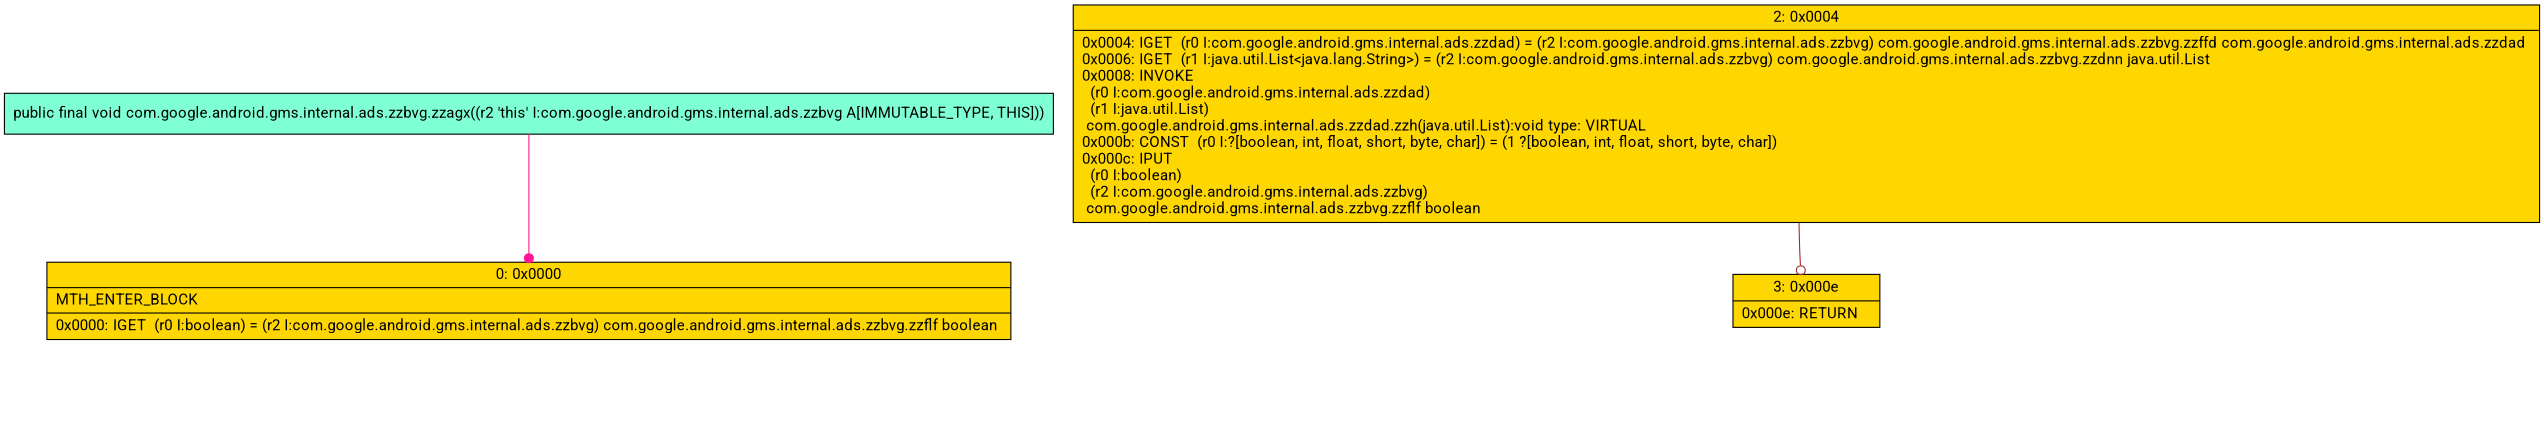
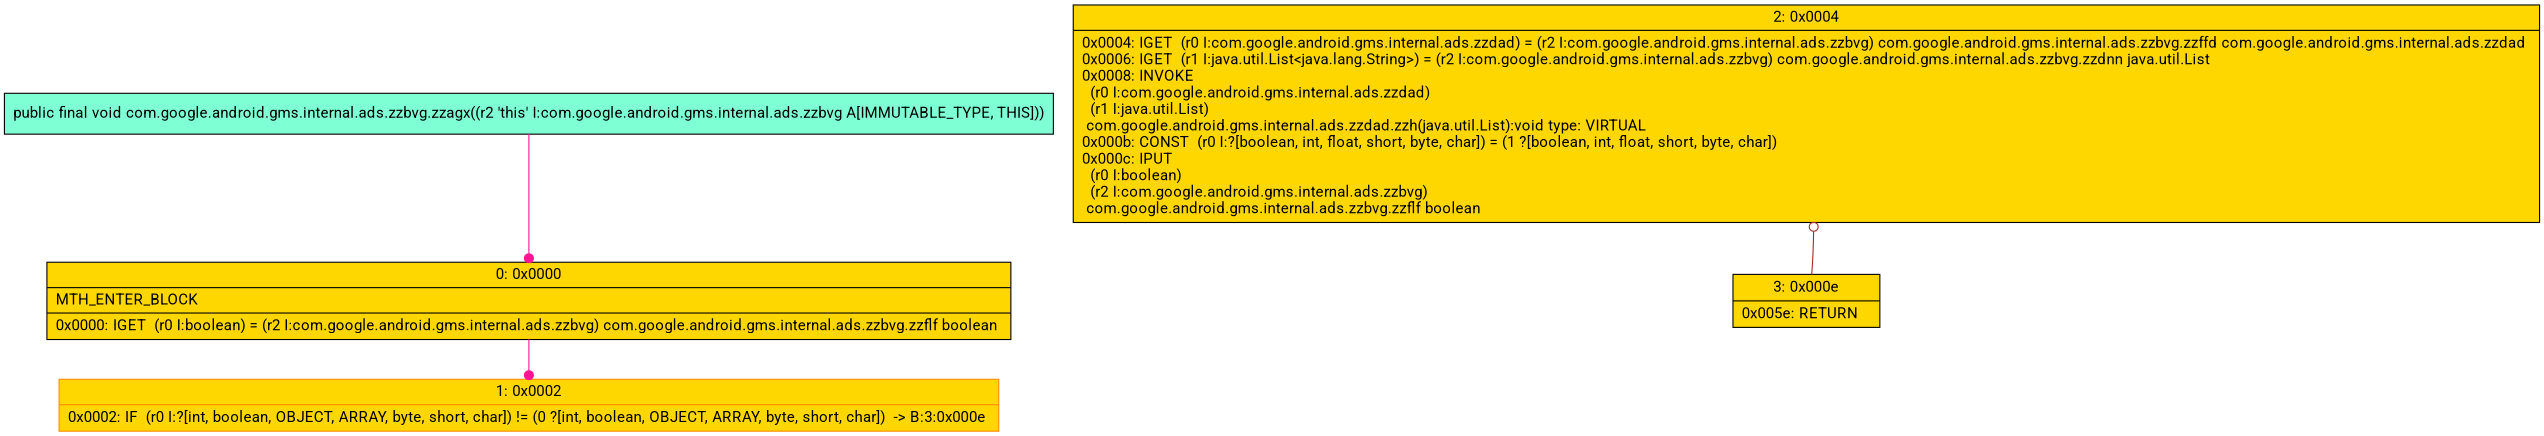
(1799, 244) -> (1813, 253)
(1806, 314) -> (1806, 314)
none -> (529, 405)
